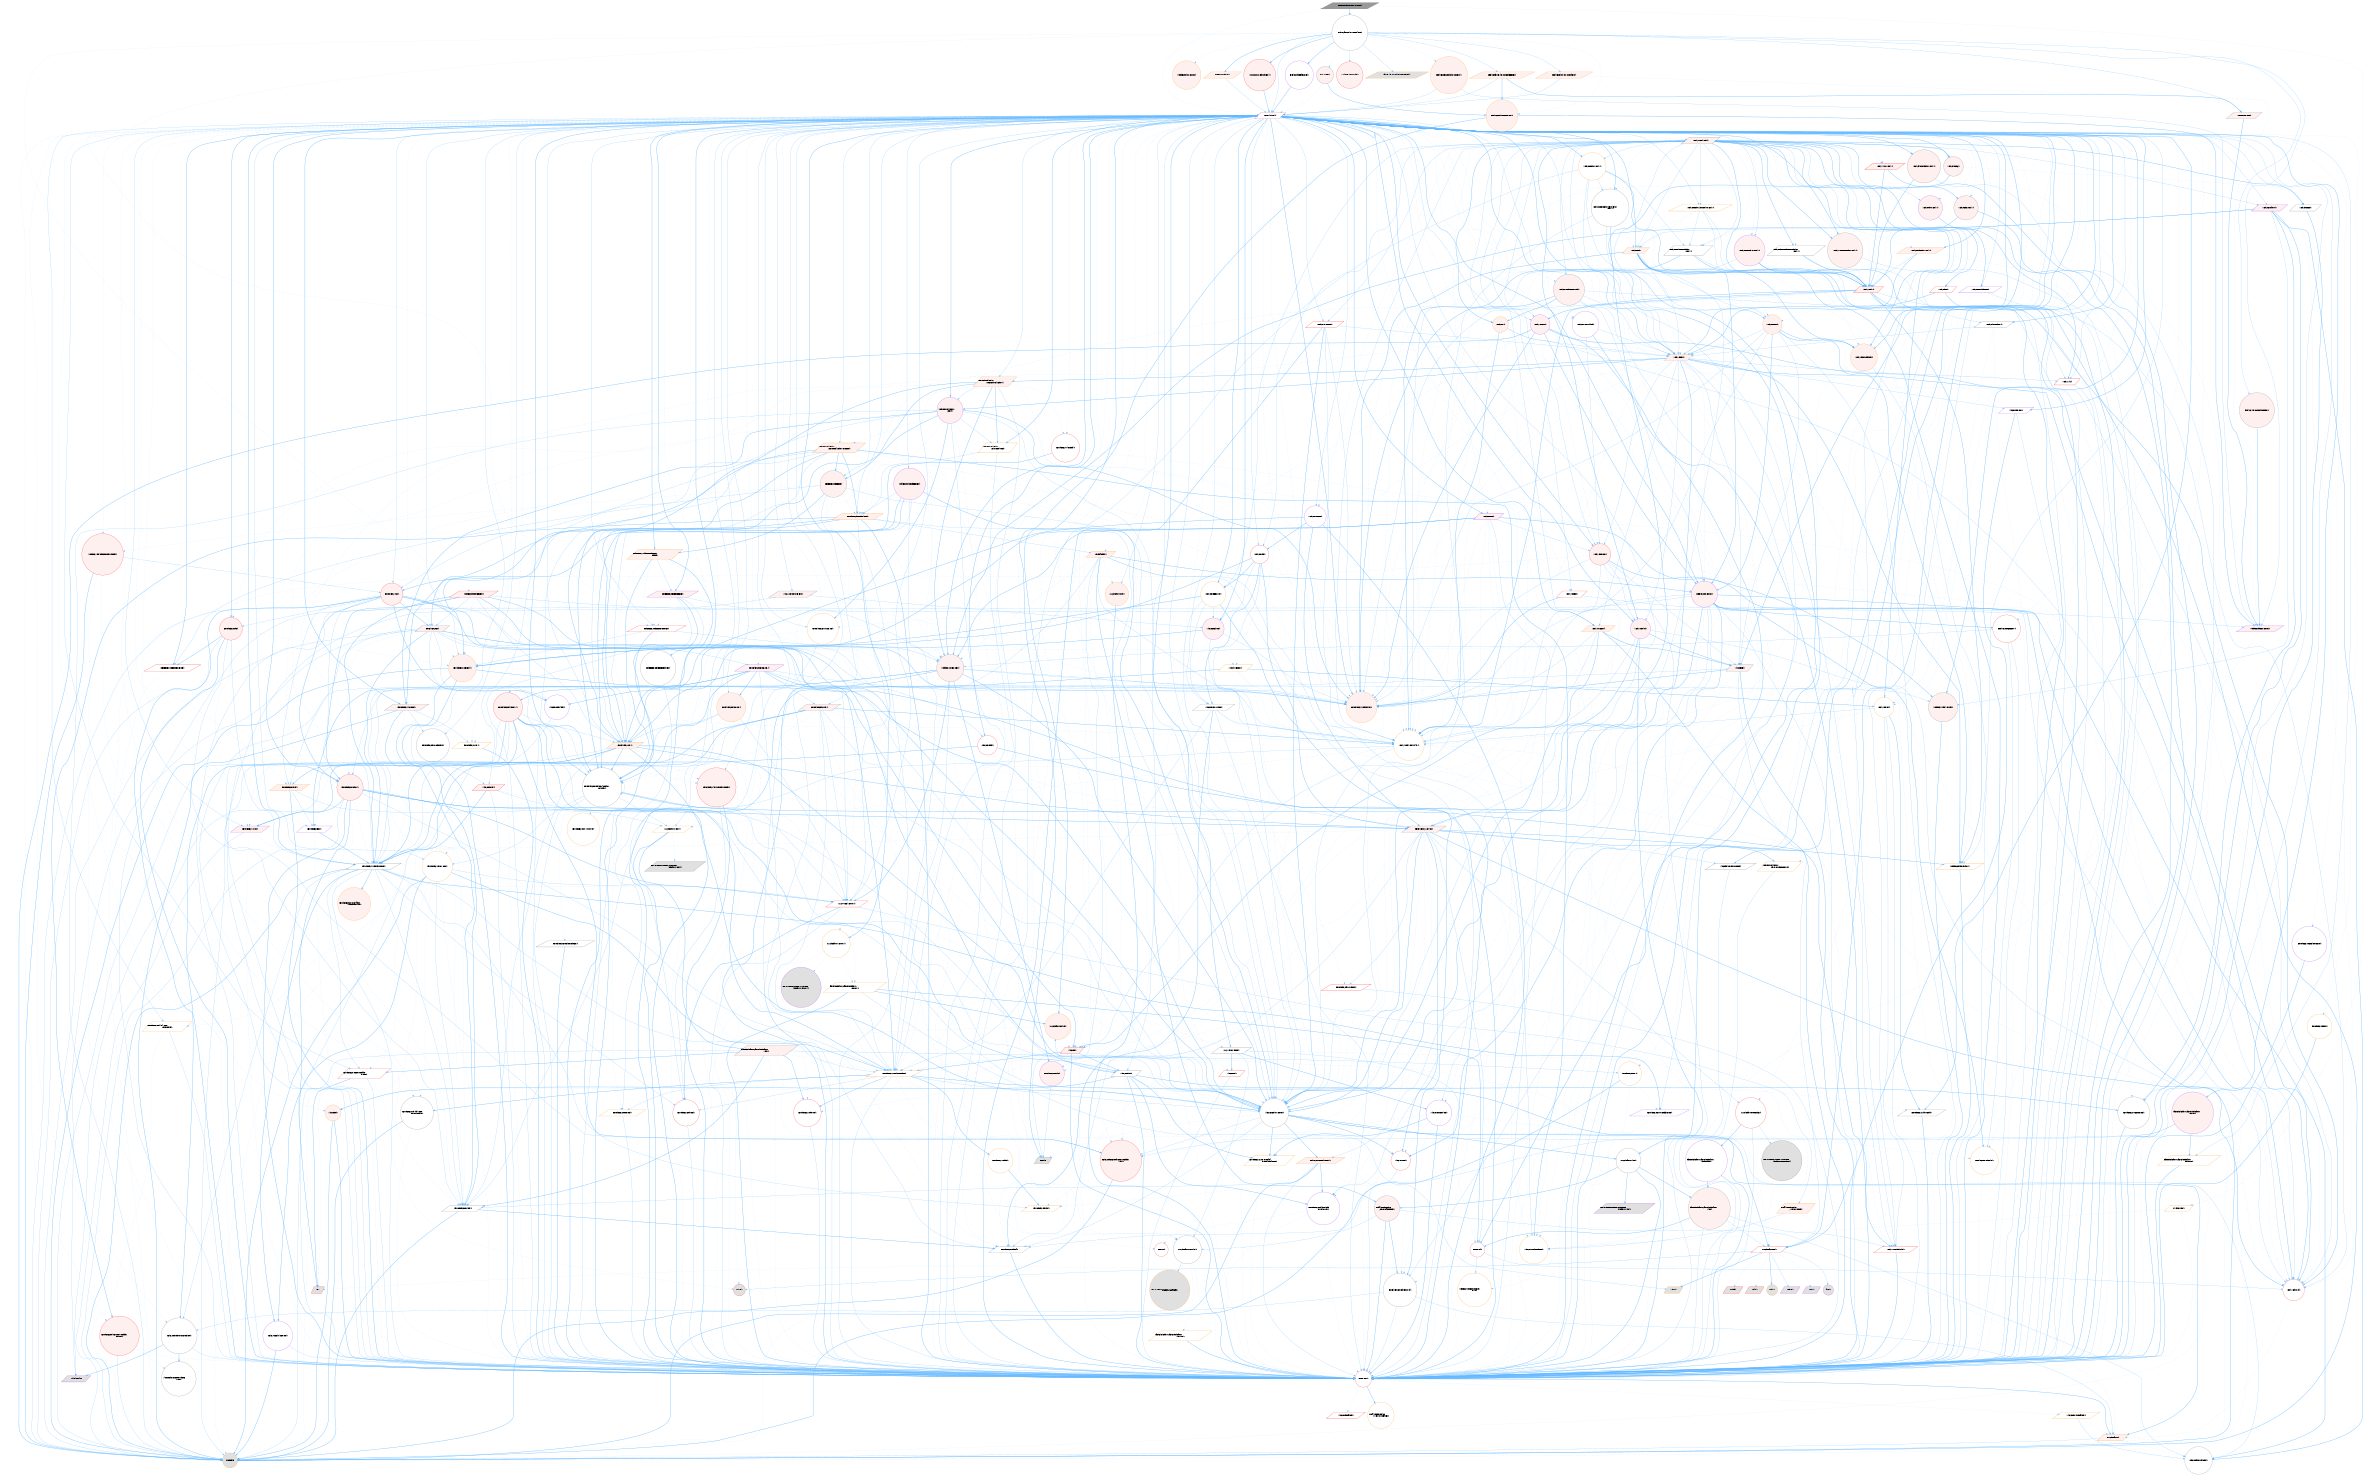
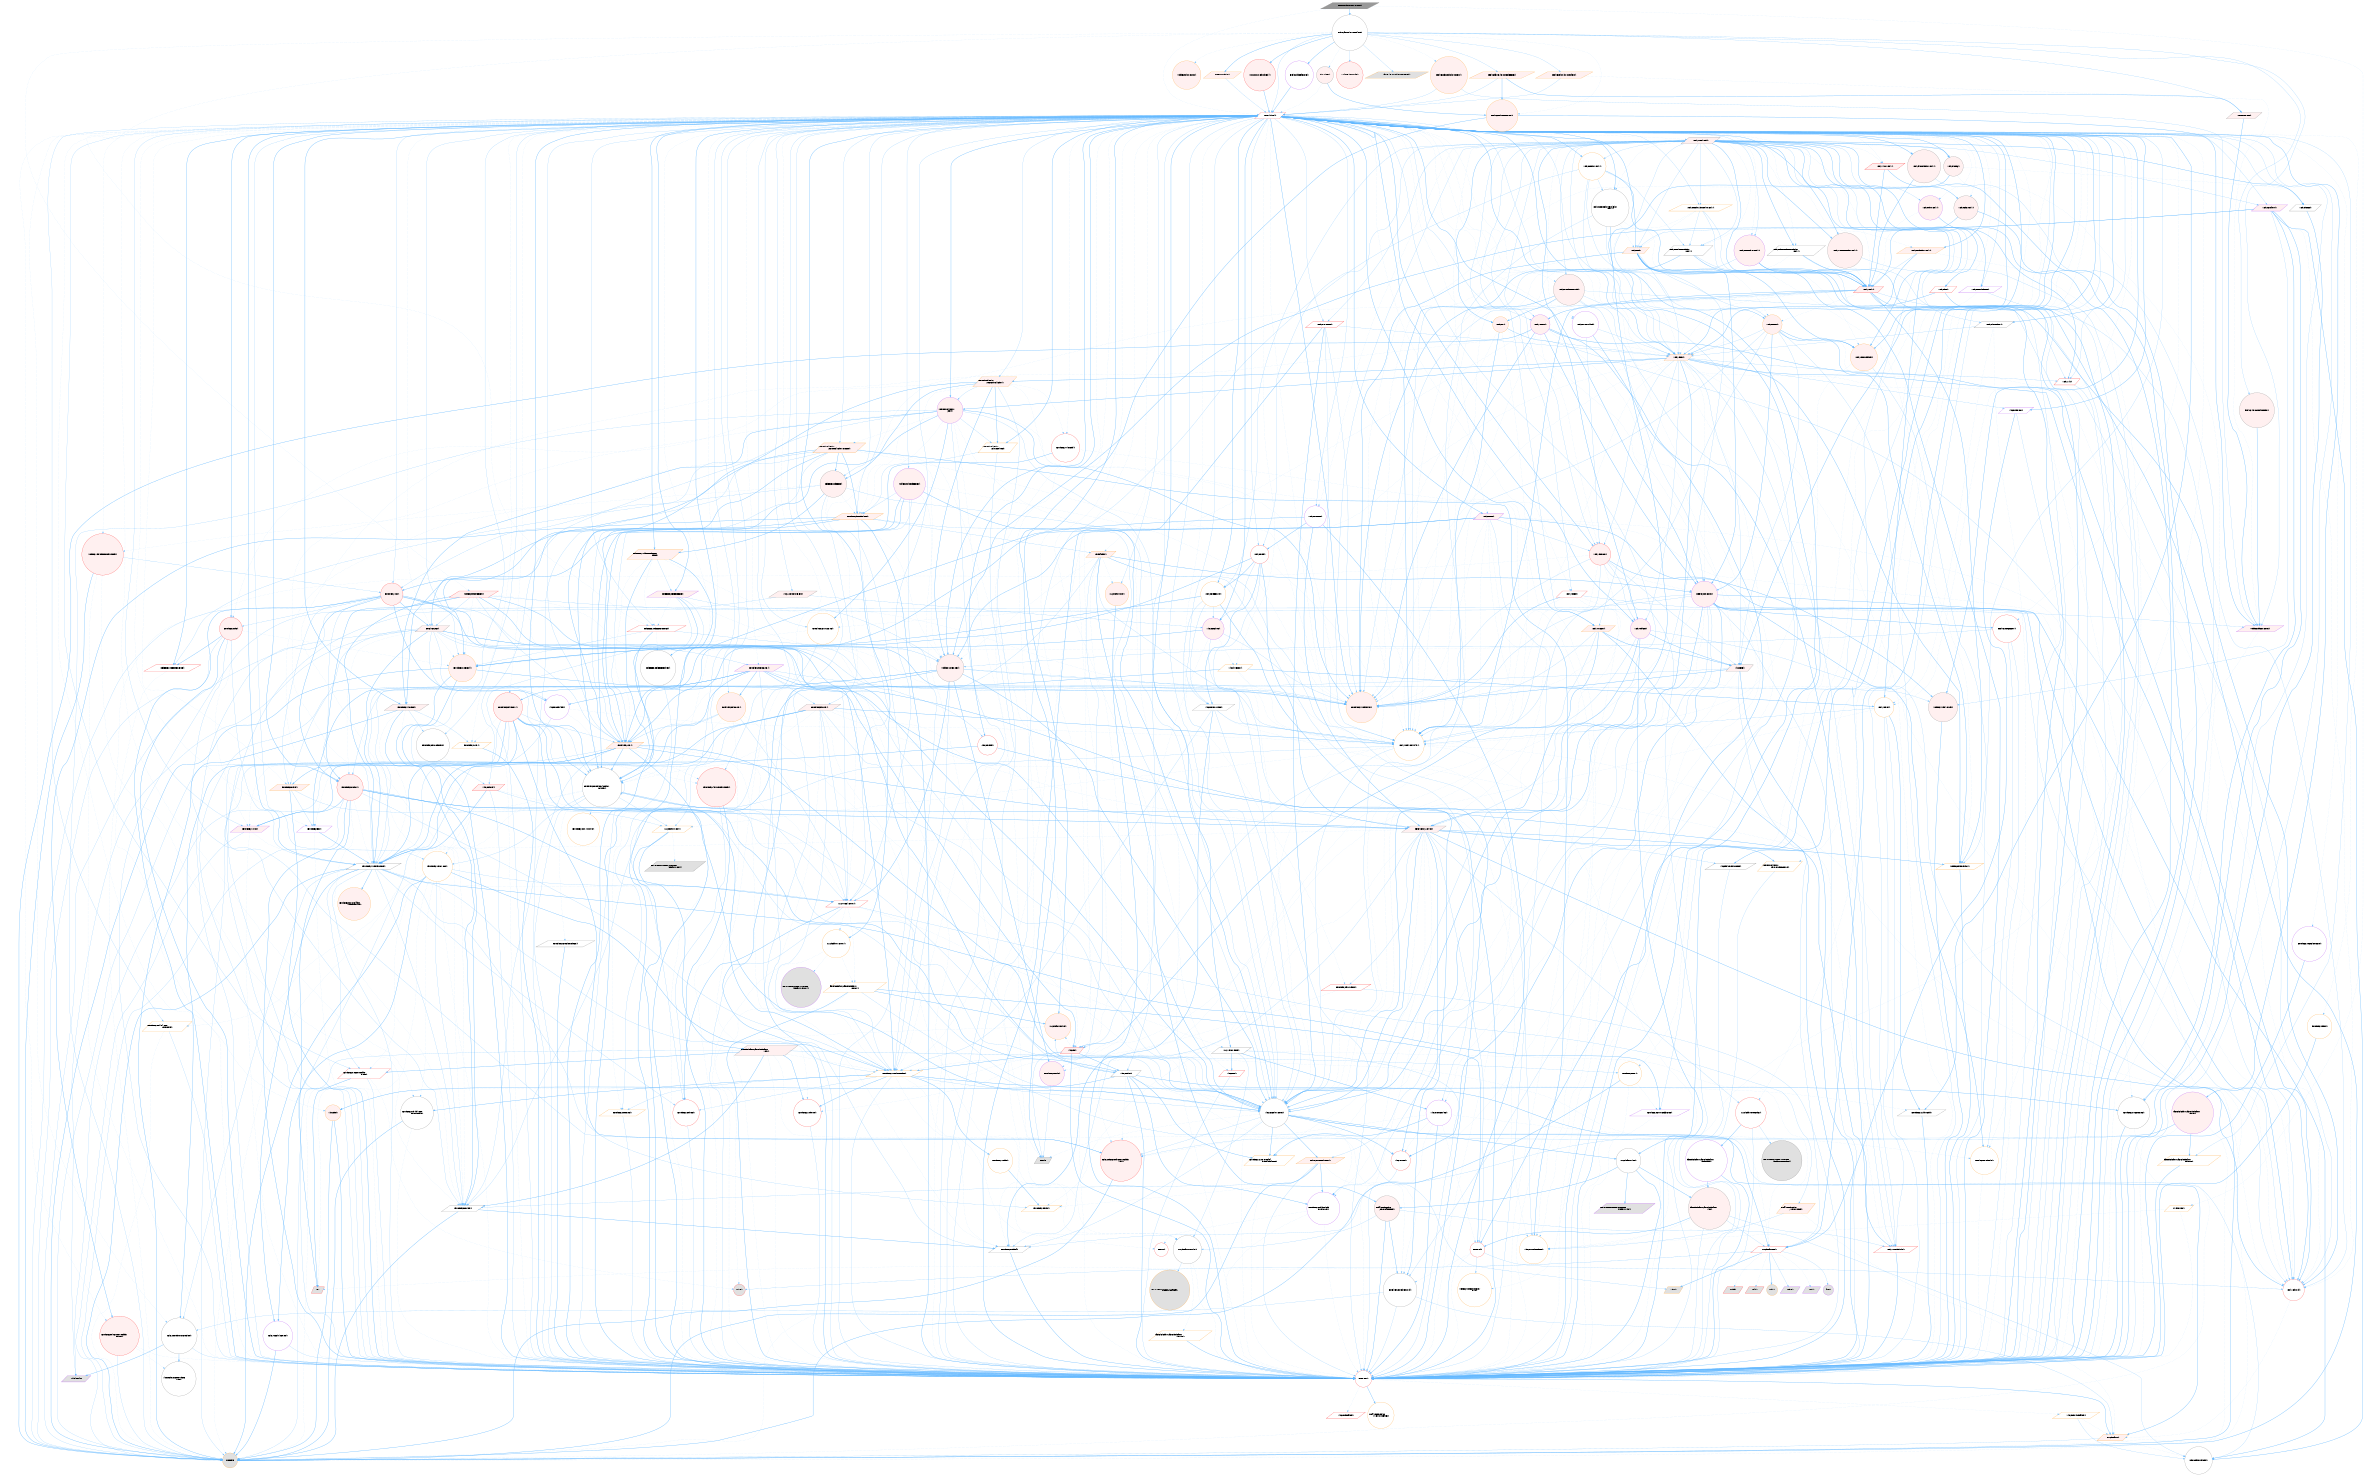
(1641, 629) -> (1641, 629)
(1066, 1042) -> (1069, 1043)
